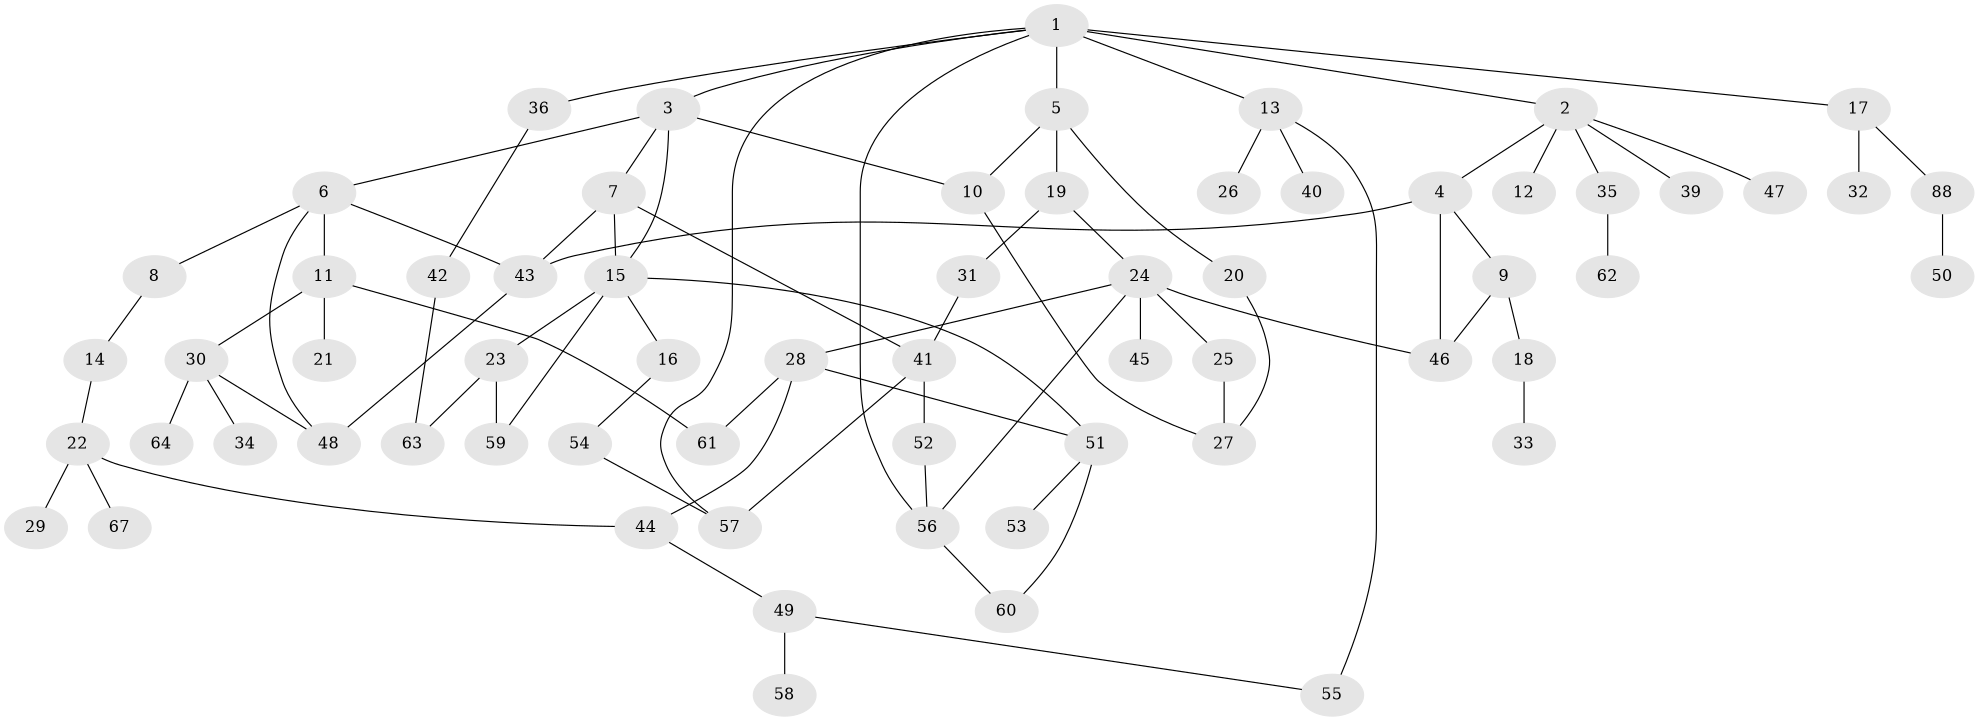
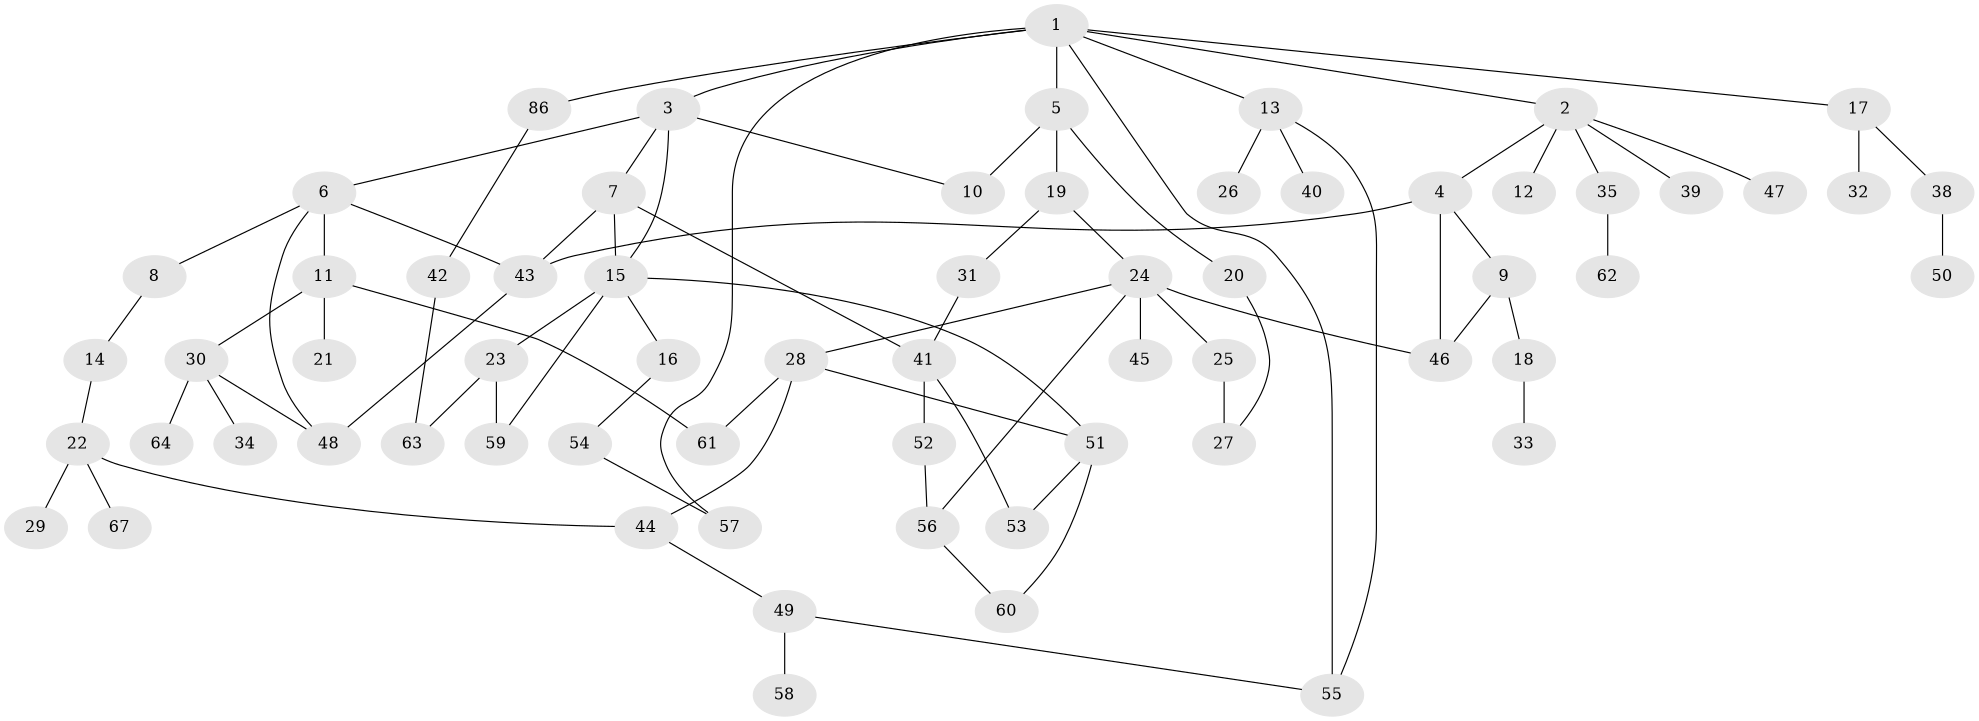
(539, 109) -> (539, 109)
(1943, 193) -> (1943, 193)
(860, 235) -> (1312, 307)
(1071, 345) -> none
(827, 444) -> (976, 442)
